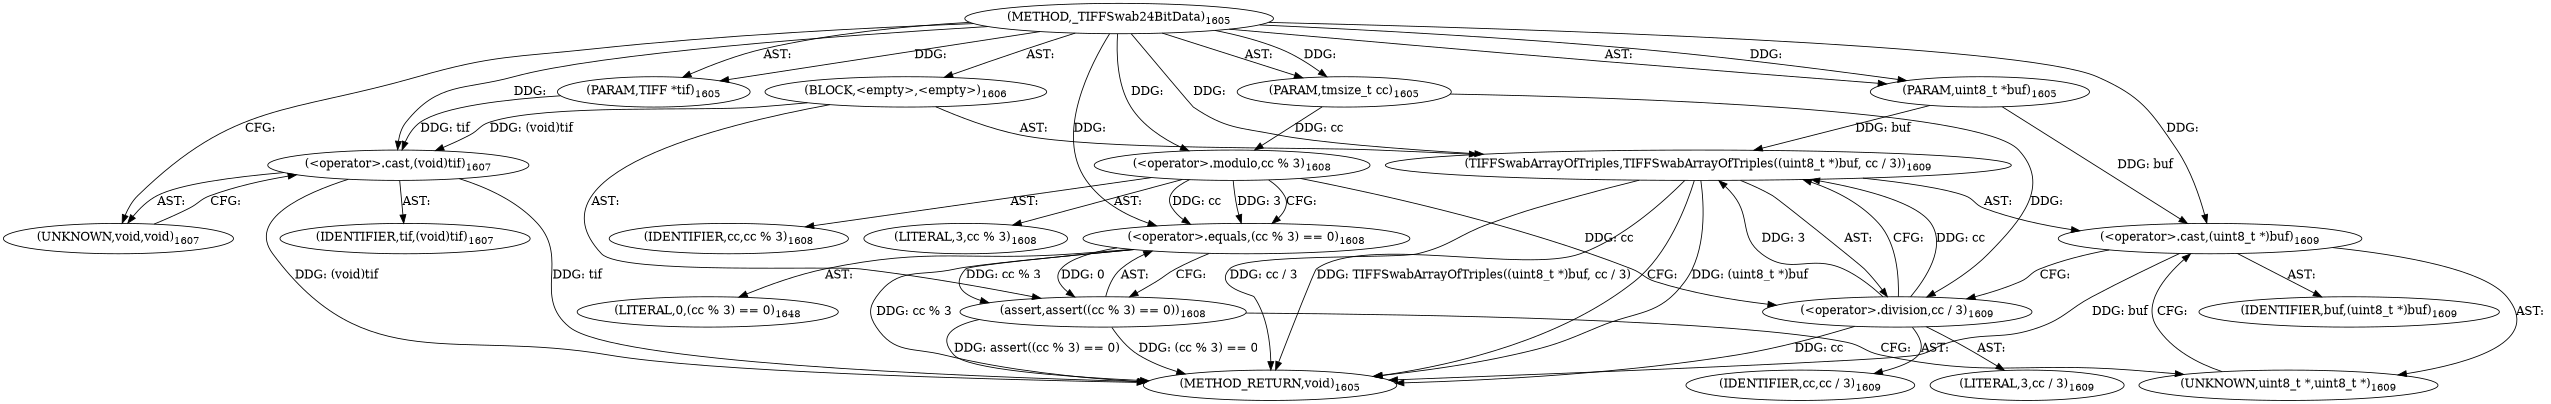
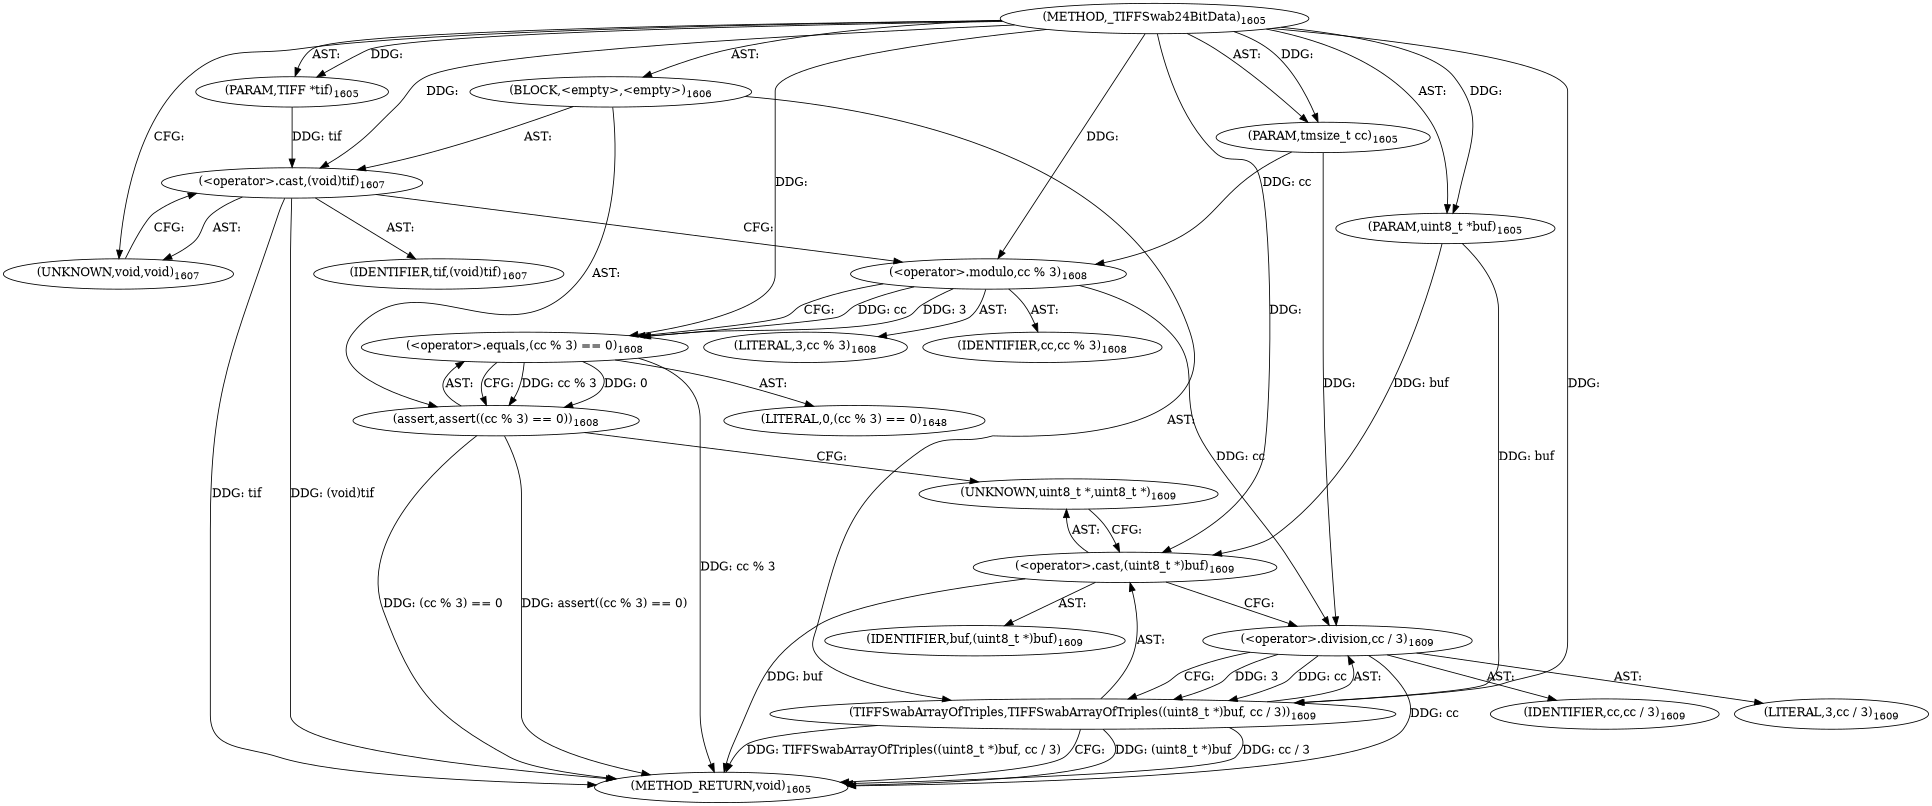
(532, 129) -> (540, 137)
none -> (635, 228)
